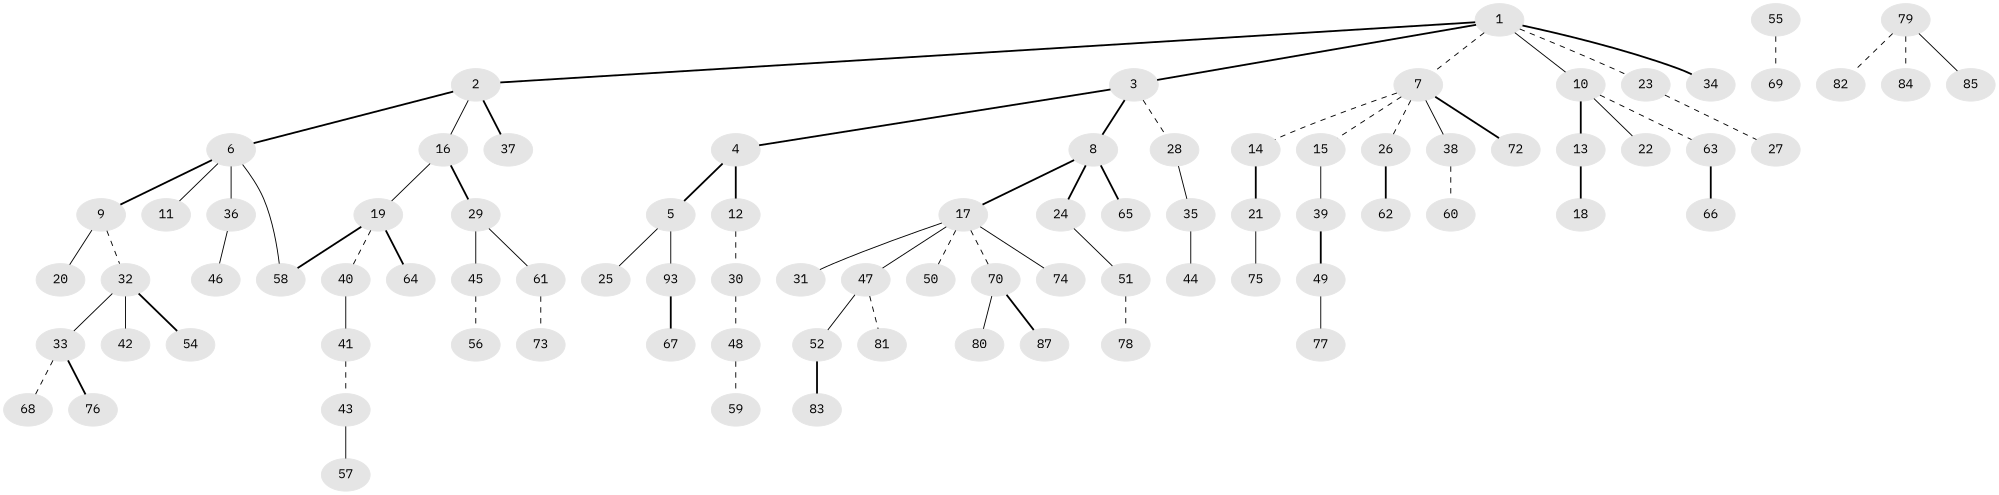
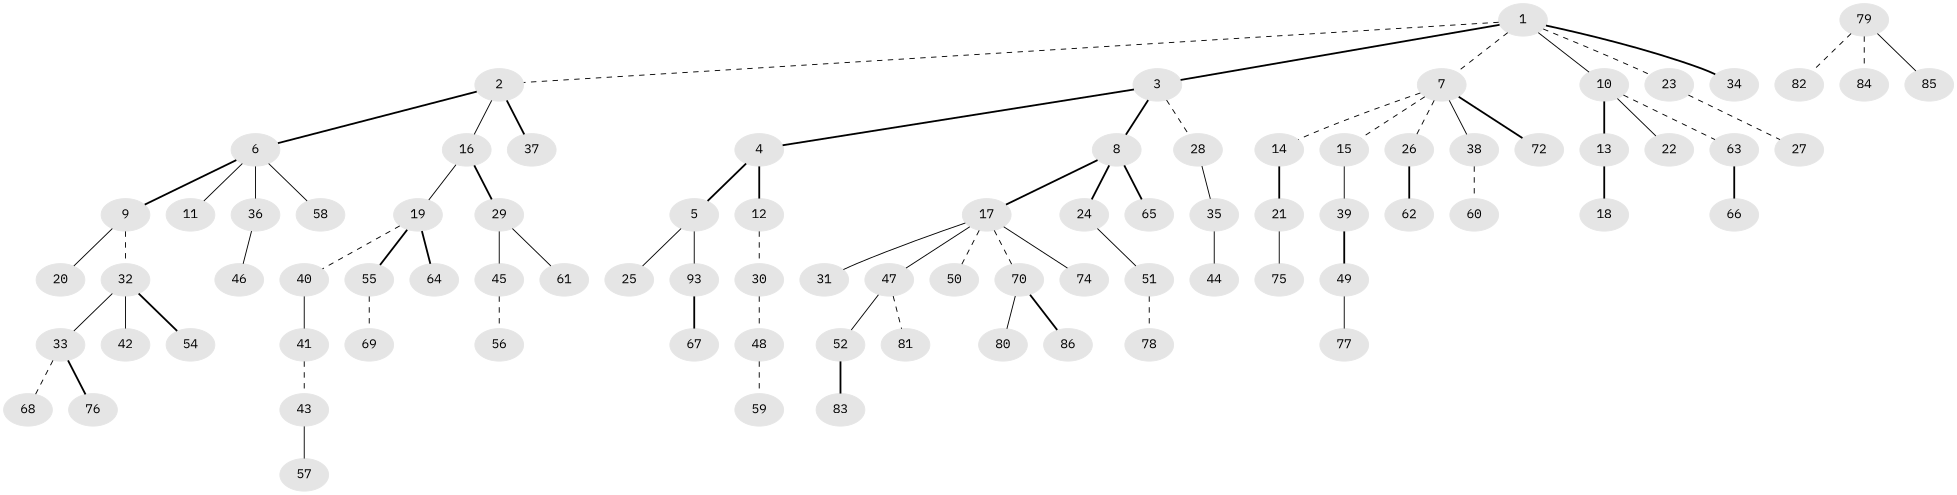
(988, 52) -> (1011, 52)
(329, 247) -> (394, 247)
(541, 345) -> none
(1045, 345) -> (1068, 345)
